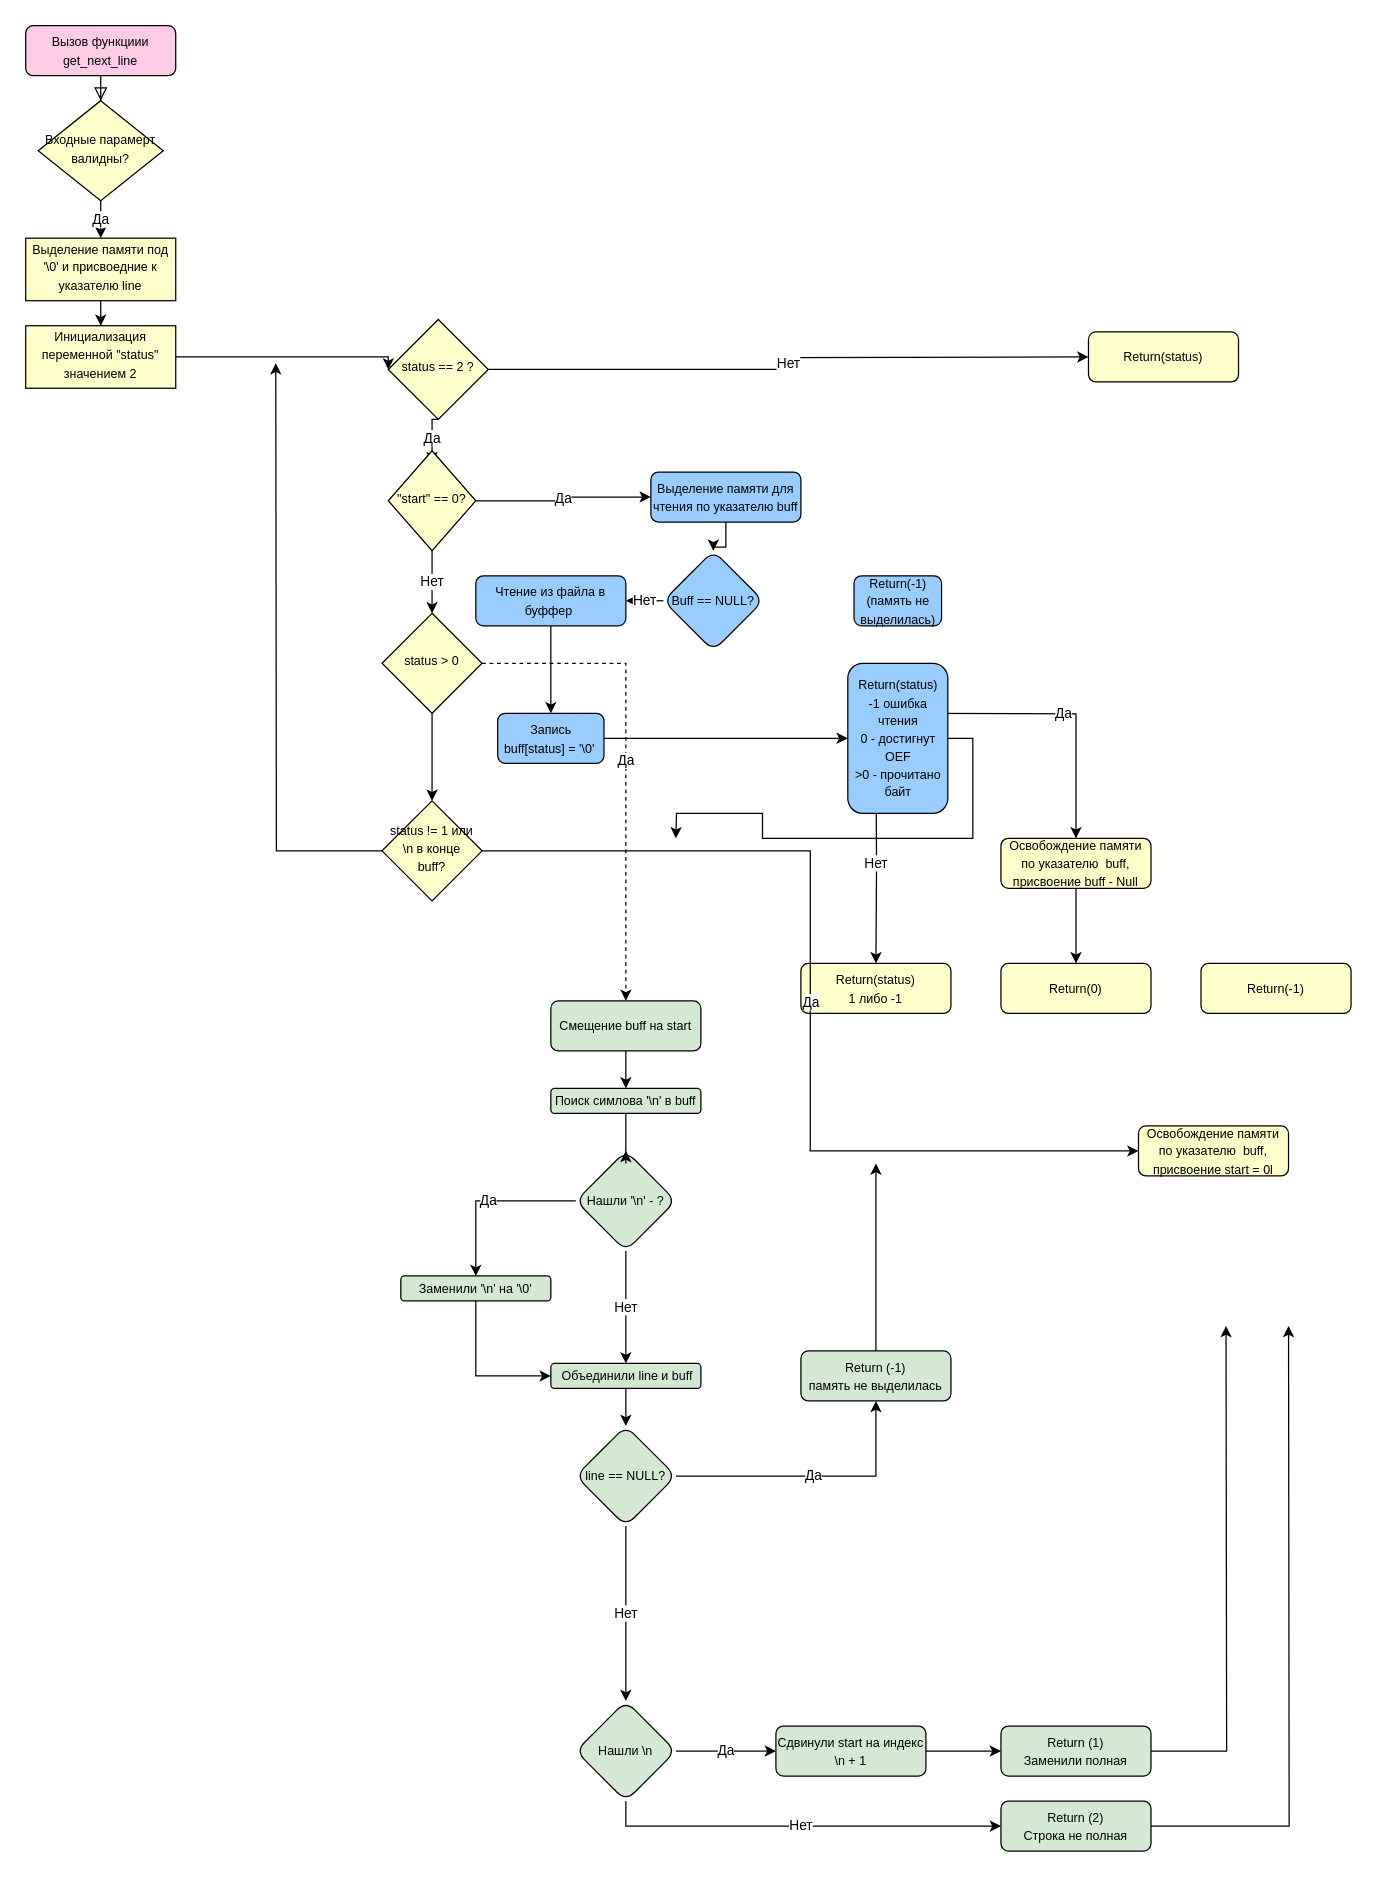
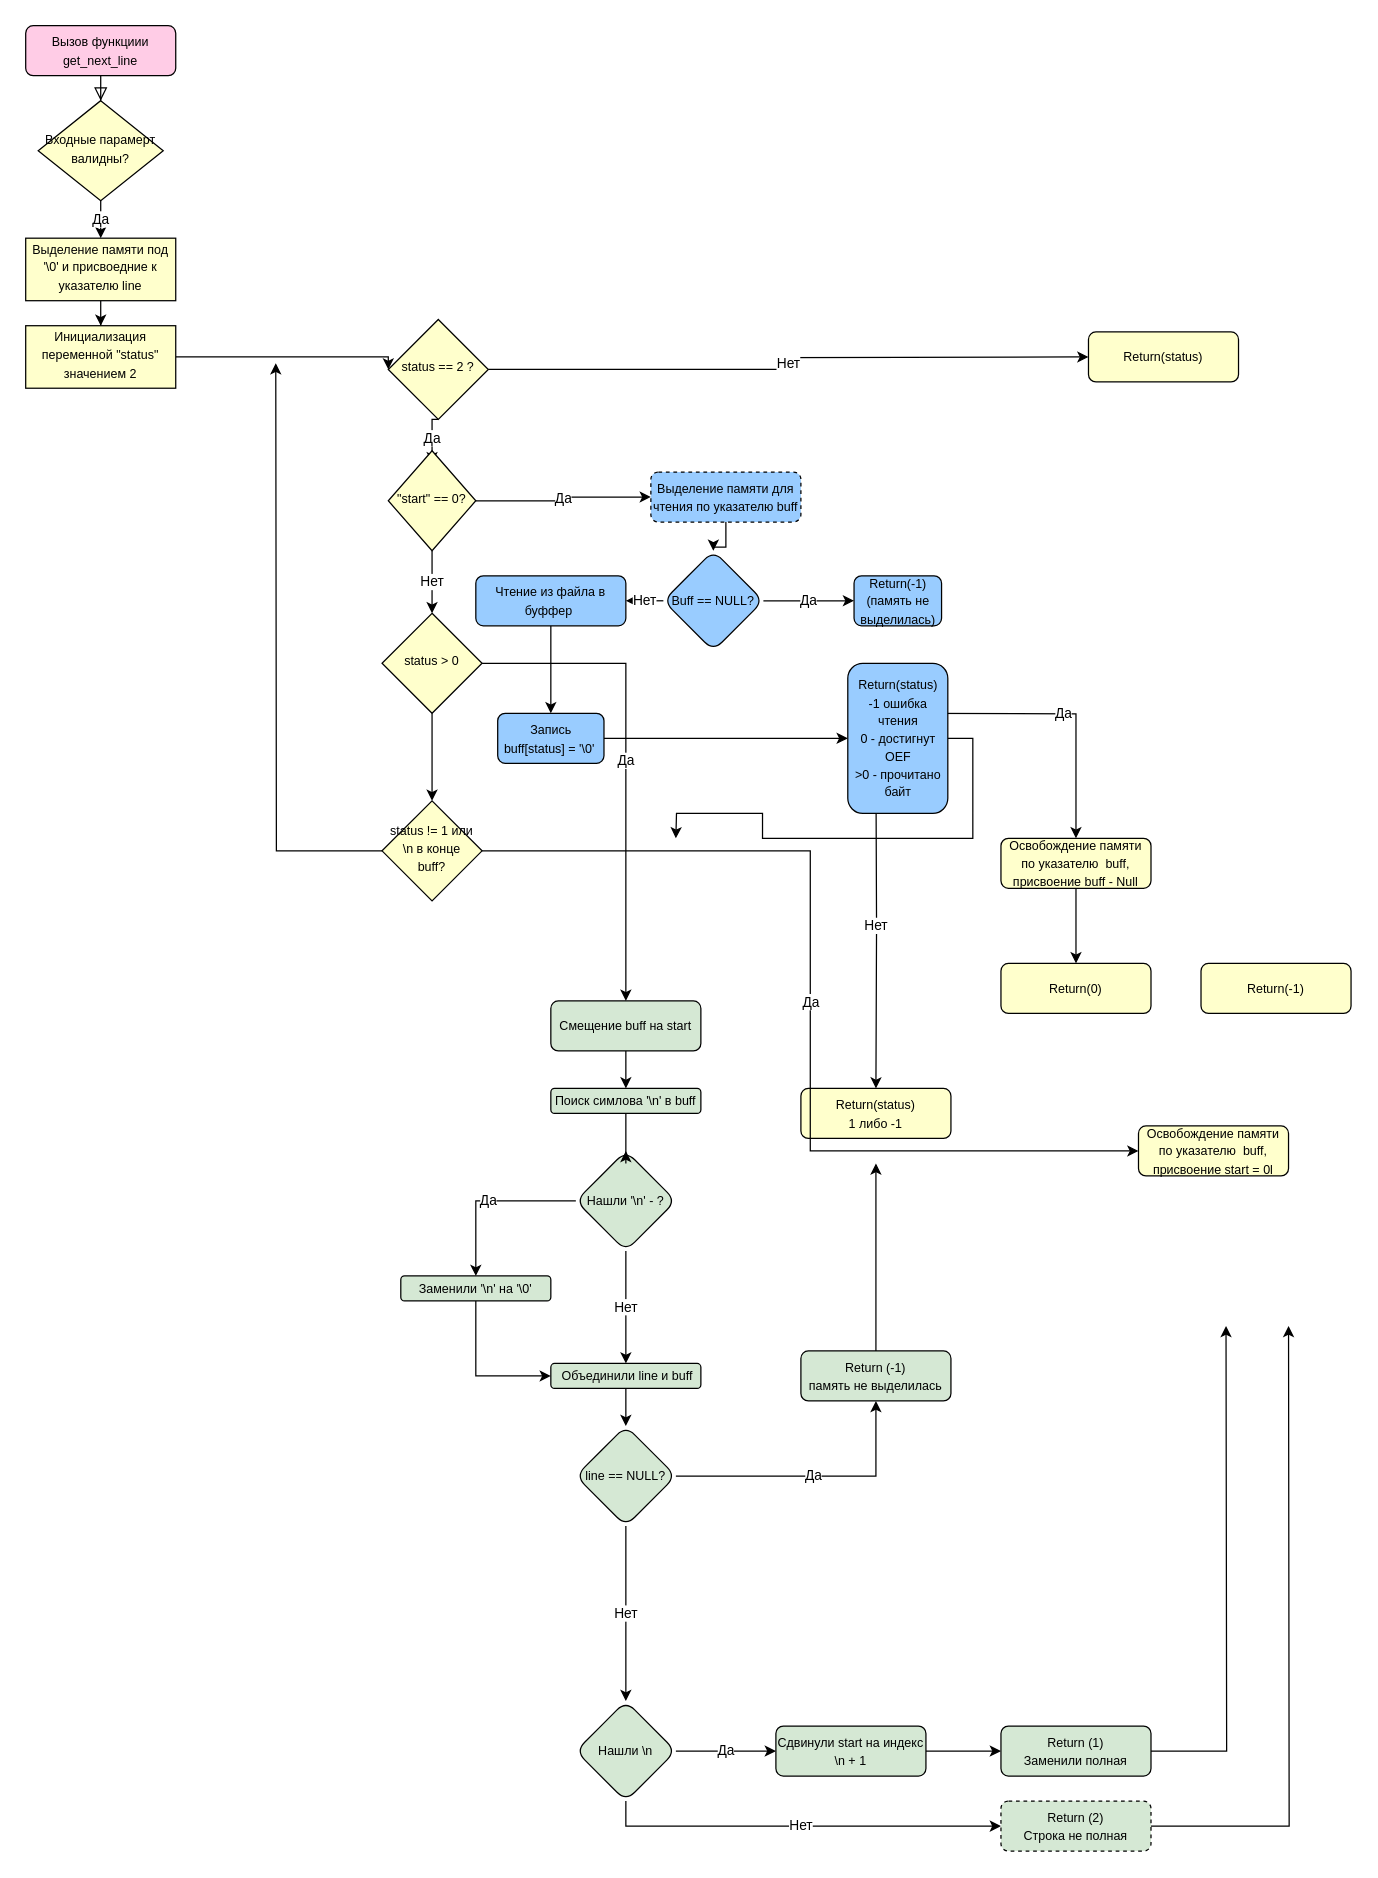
(726, 497) -> (726, 497)
none -> (804, 601)
(599, 663) -> (599, 663)
(876, 988) -> (876, 1113)
(1076, 1826) -> (1076, 1826)
